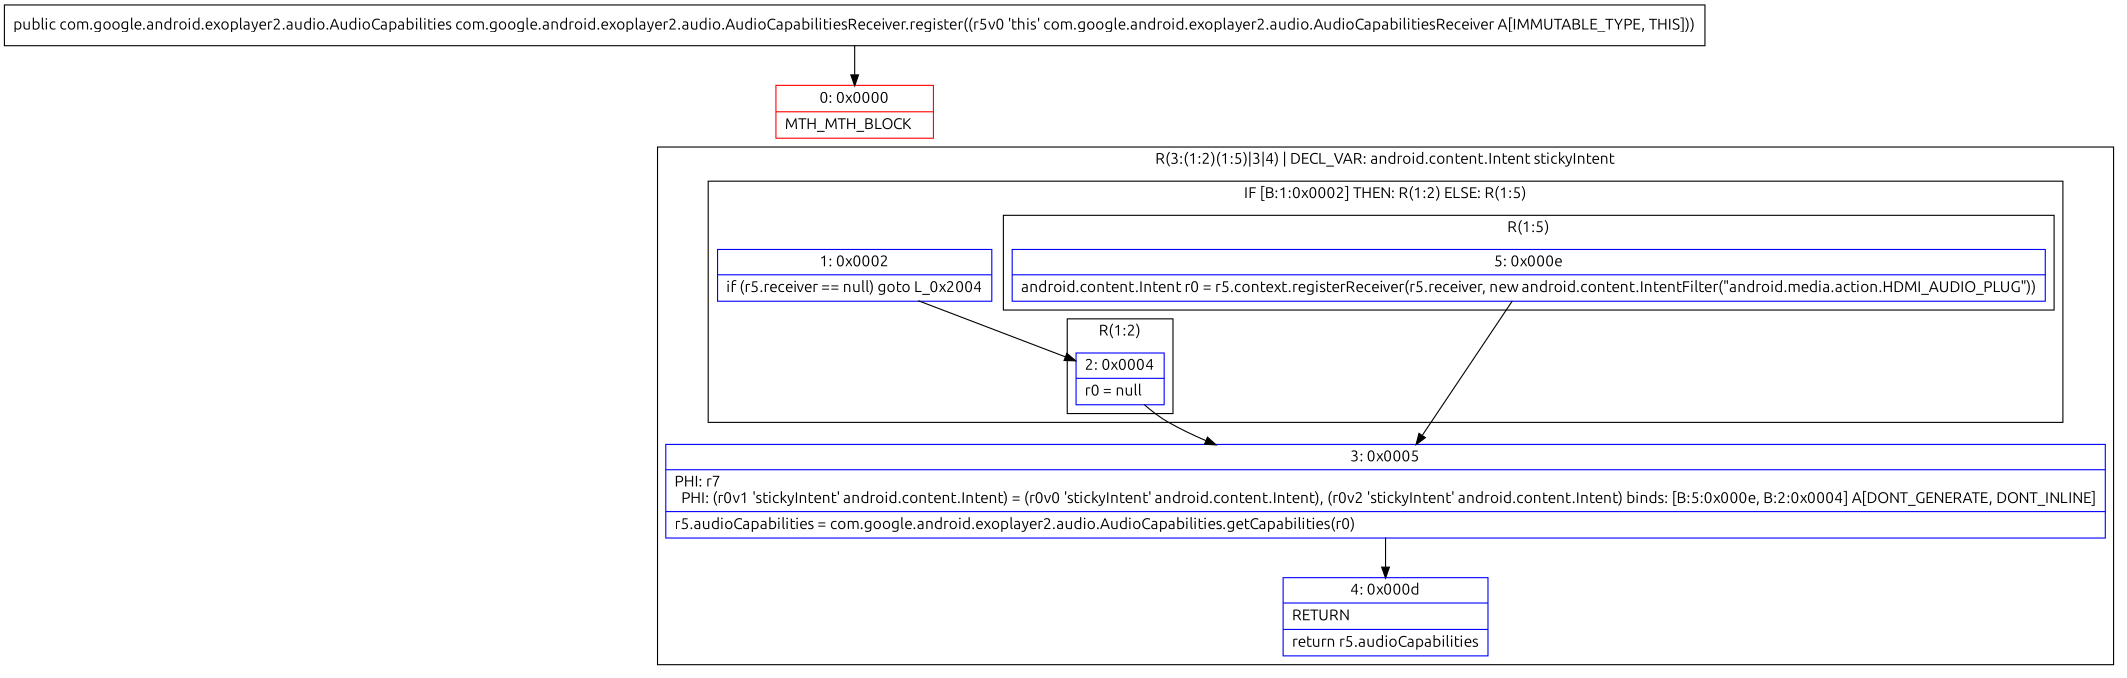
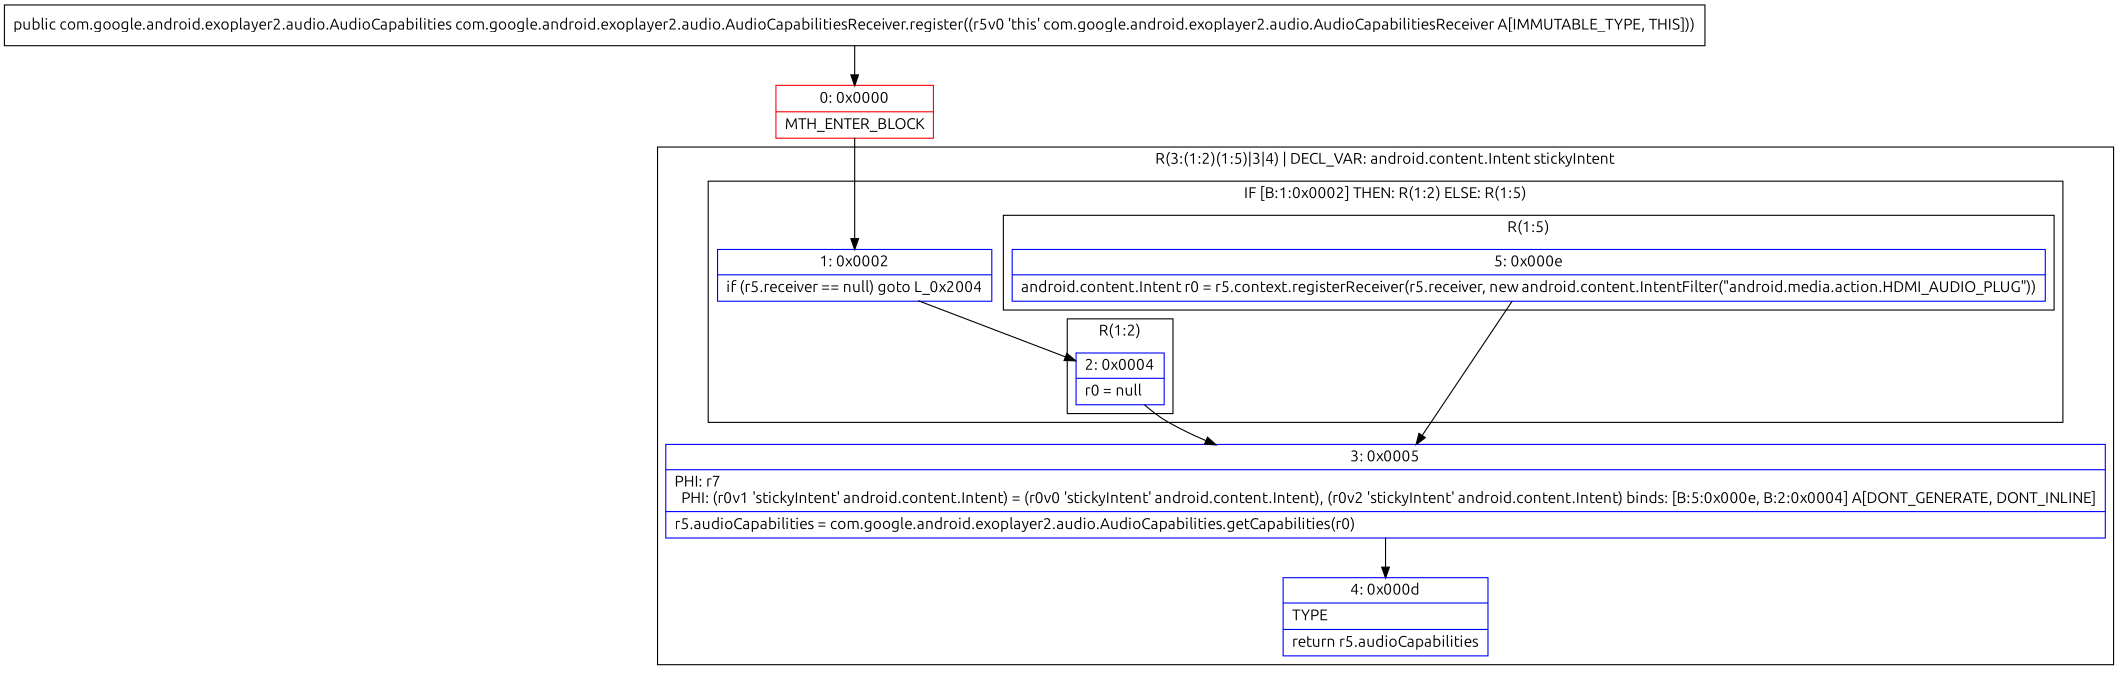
(848, 124) -> (855, 124)
none -> (855, 188)
(1321, 616) -> (1310, 616)
